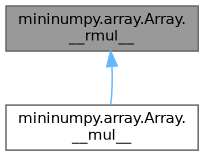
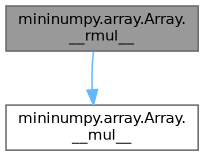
(112, 86) -> (92, 71)
